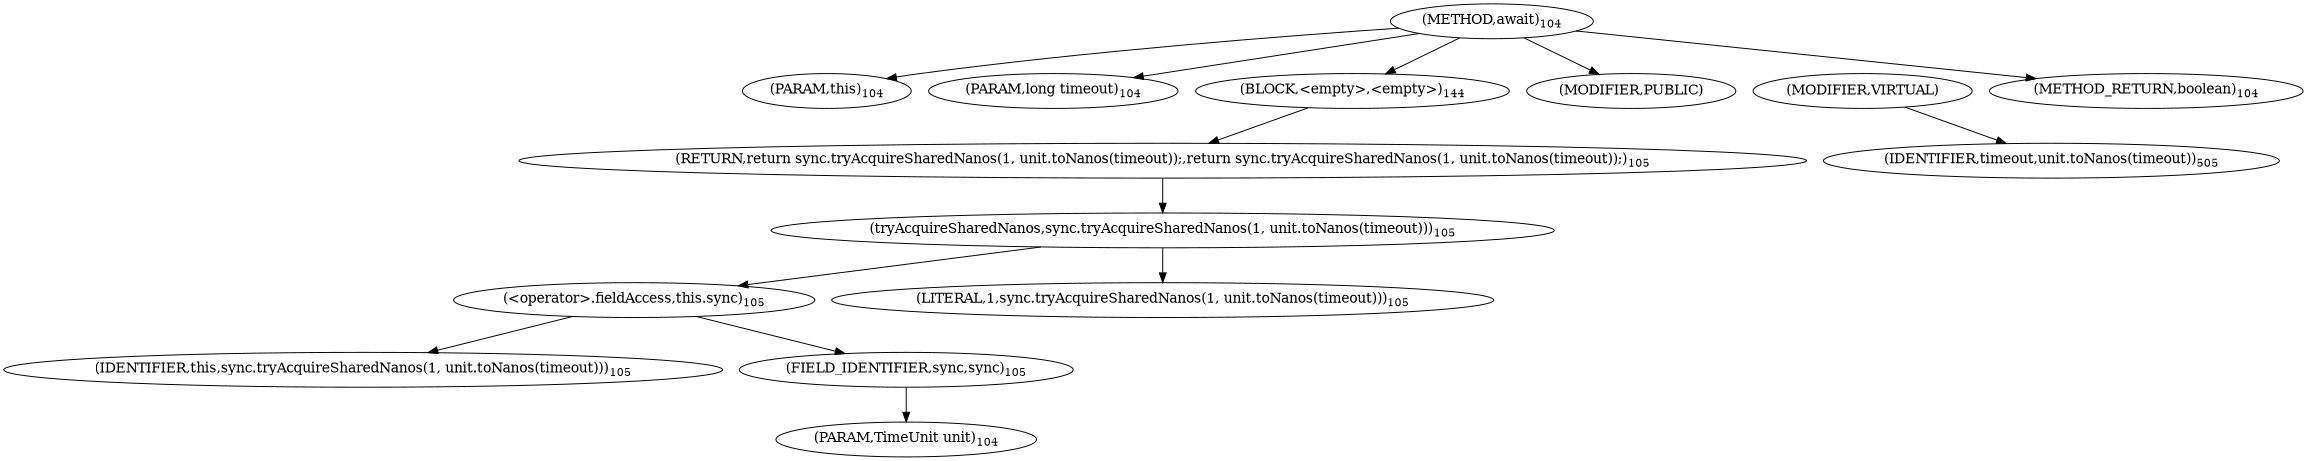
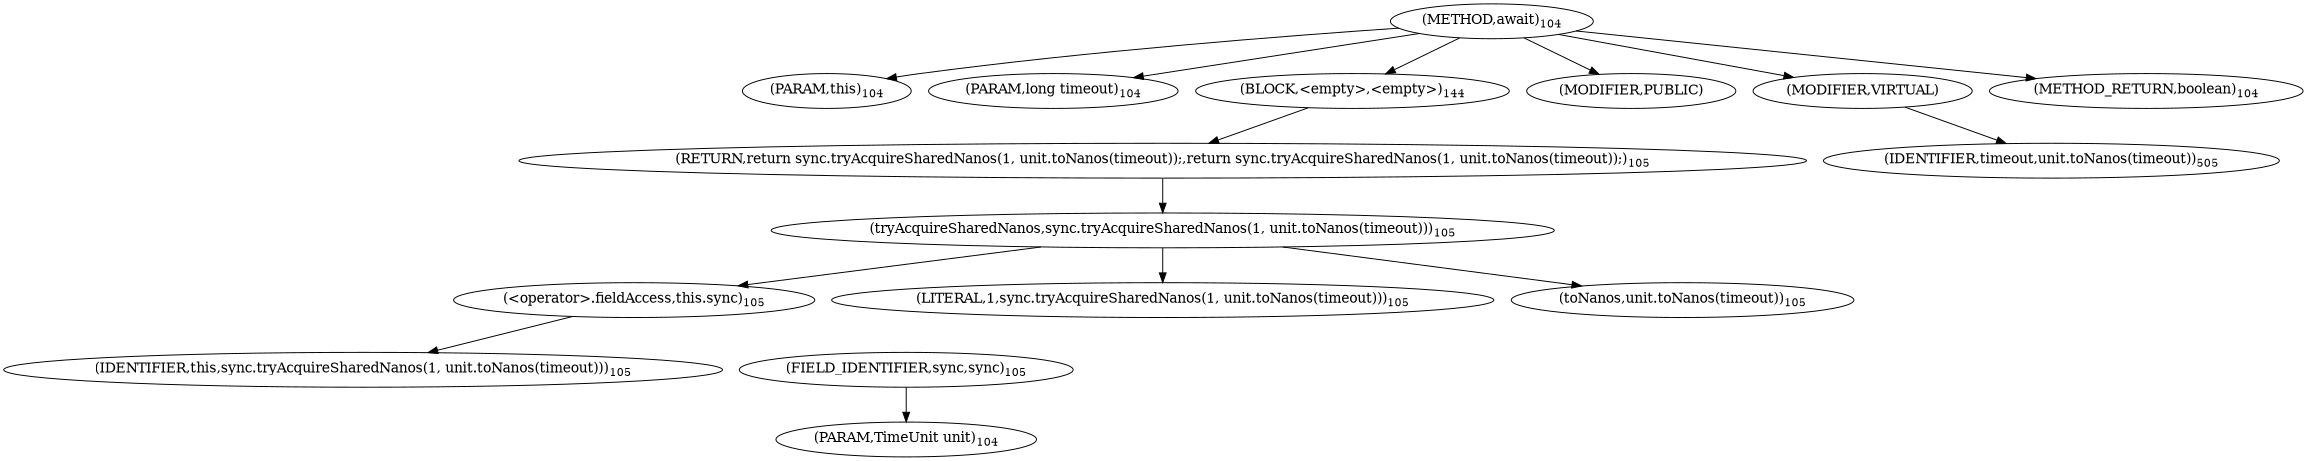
none -> (1671, 55)
none -> (1683, 300)
(766, 334) -> none
